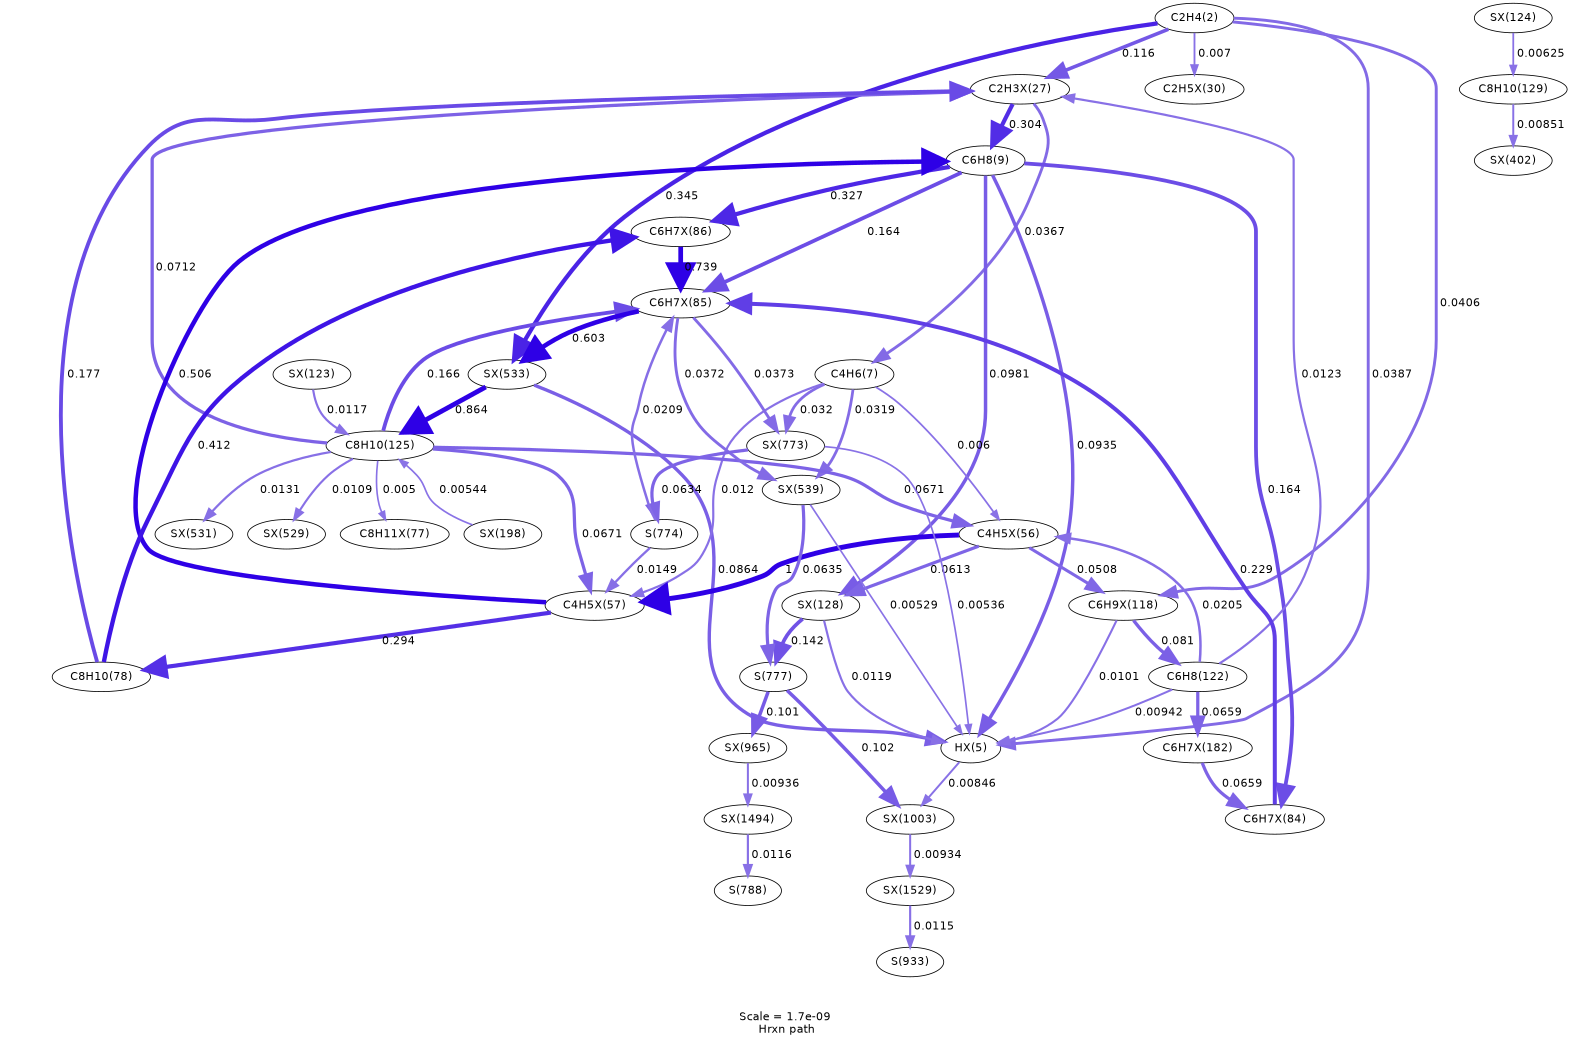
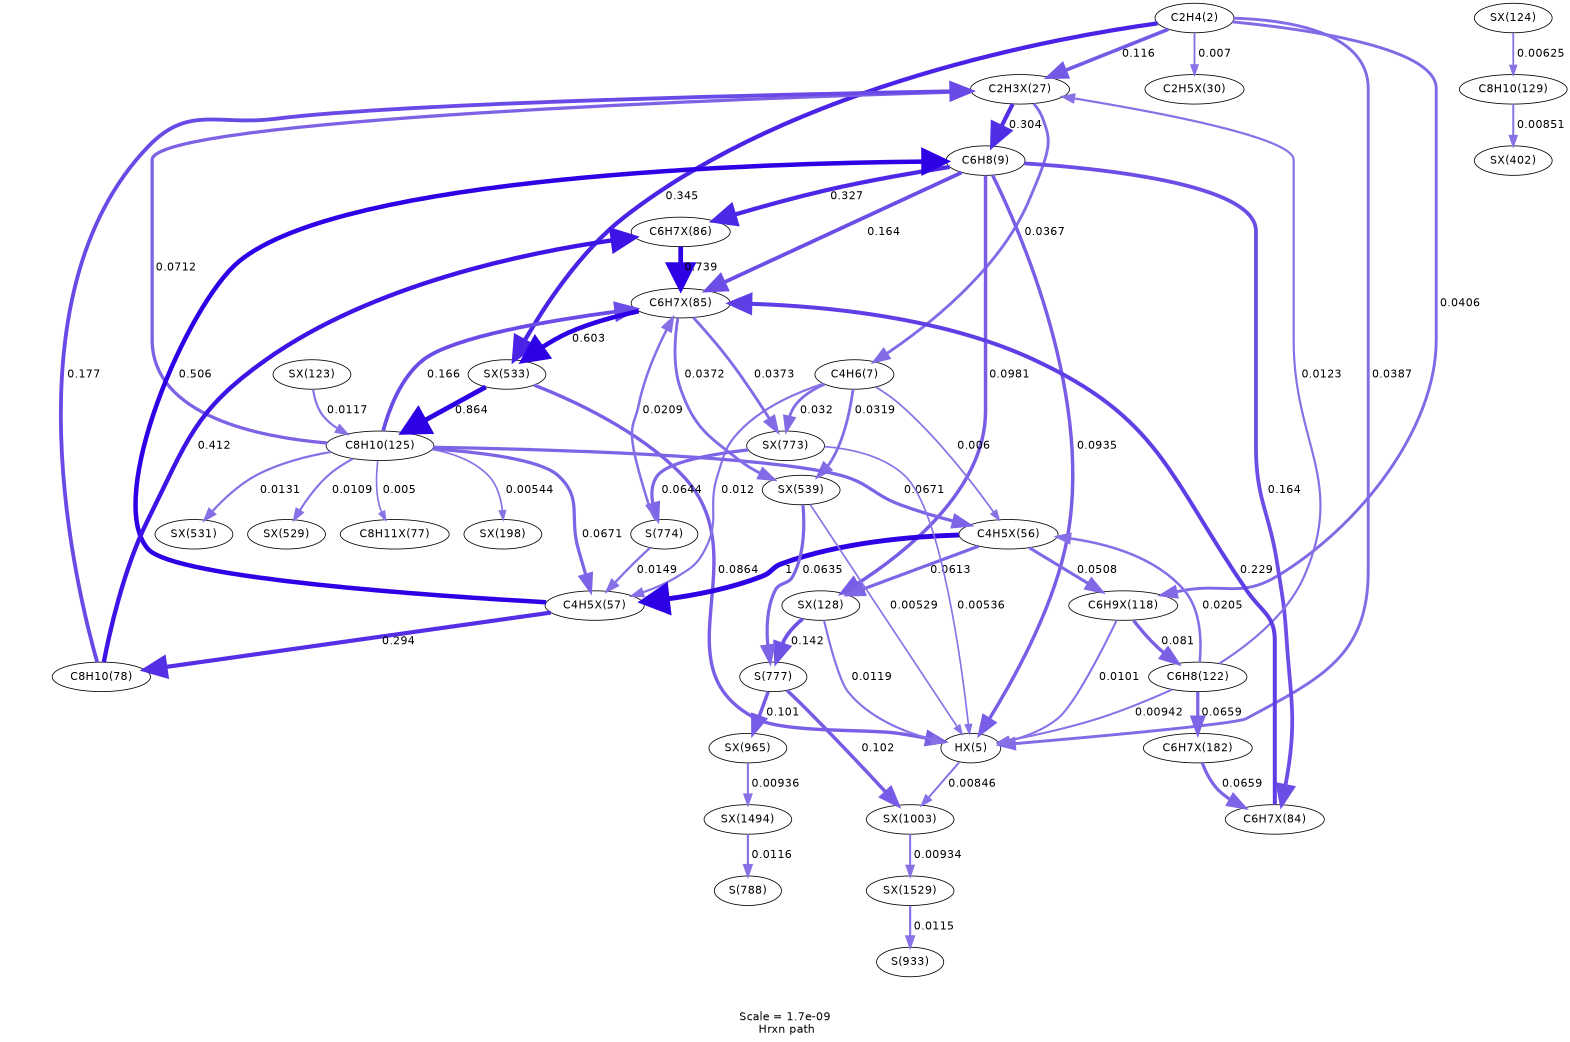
(680, 490) -> (680, 490)
(433, 502) -> (479, 468)
